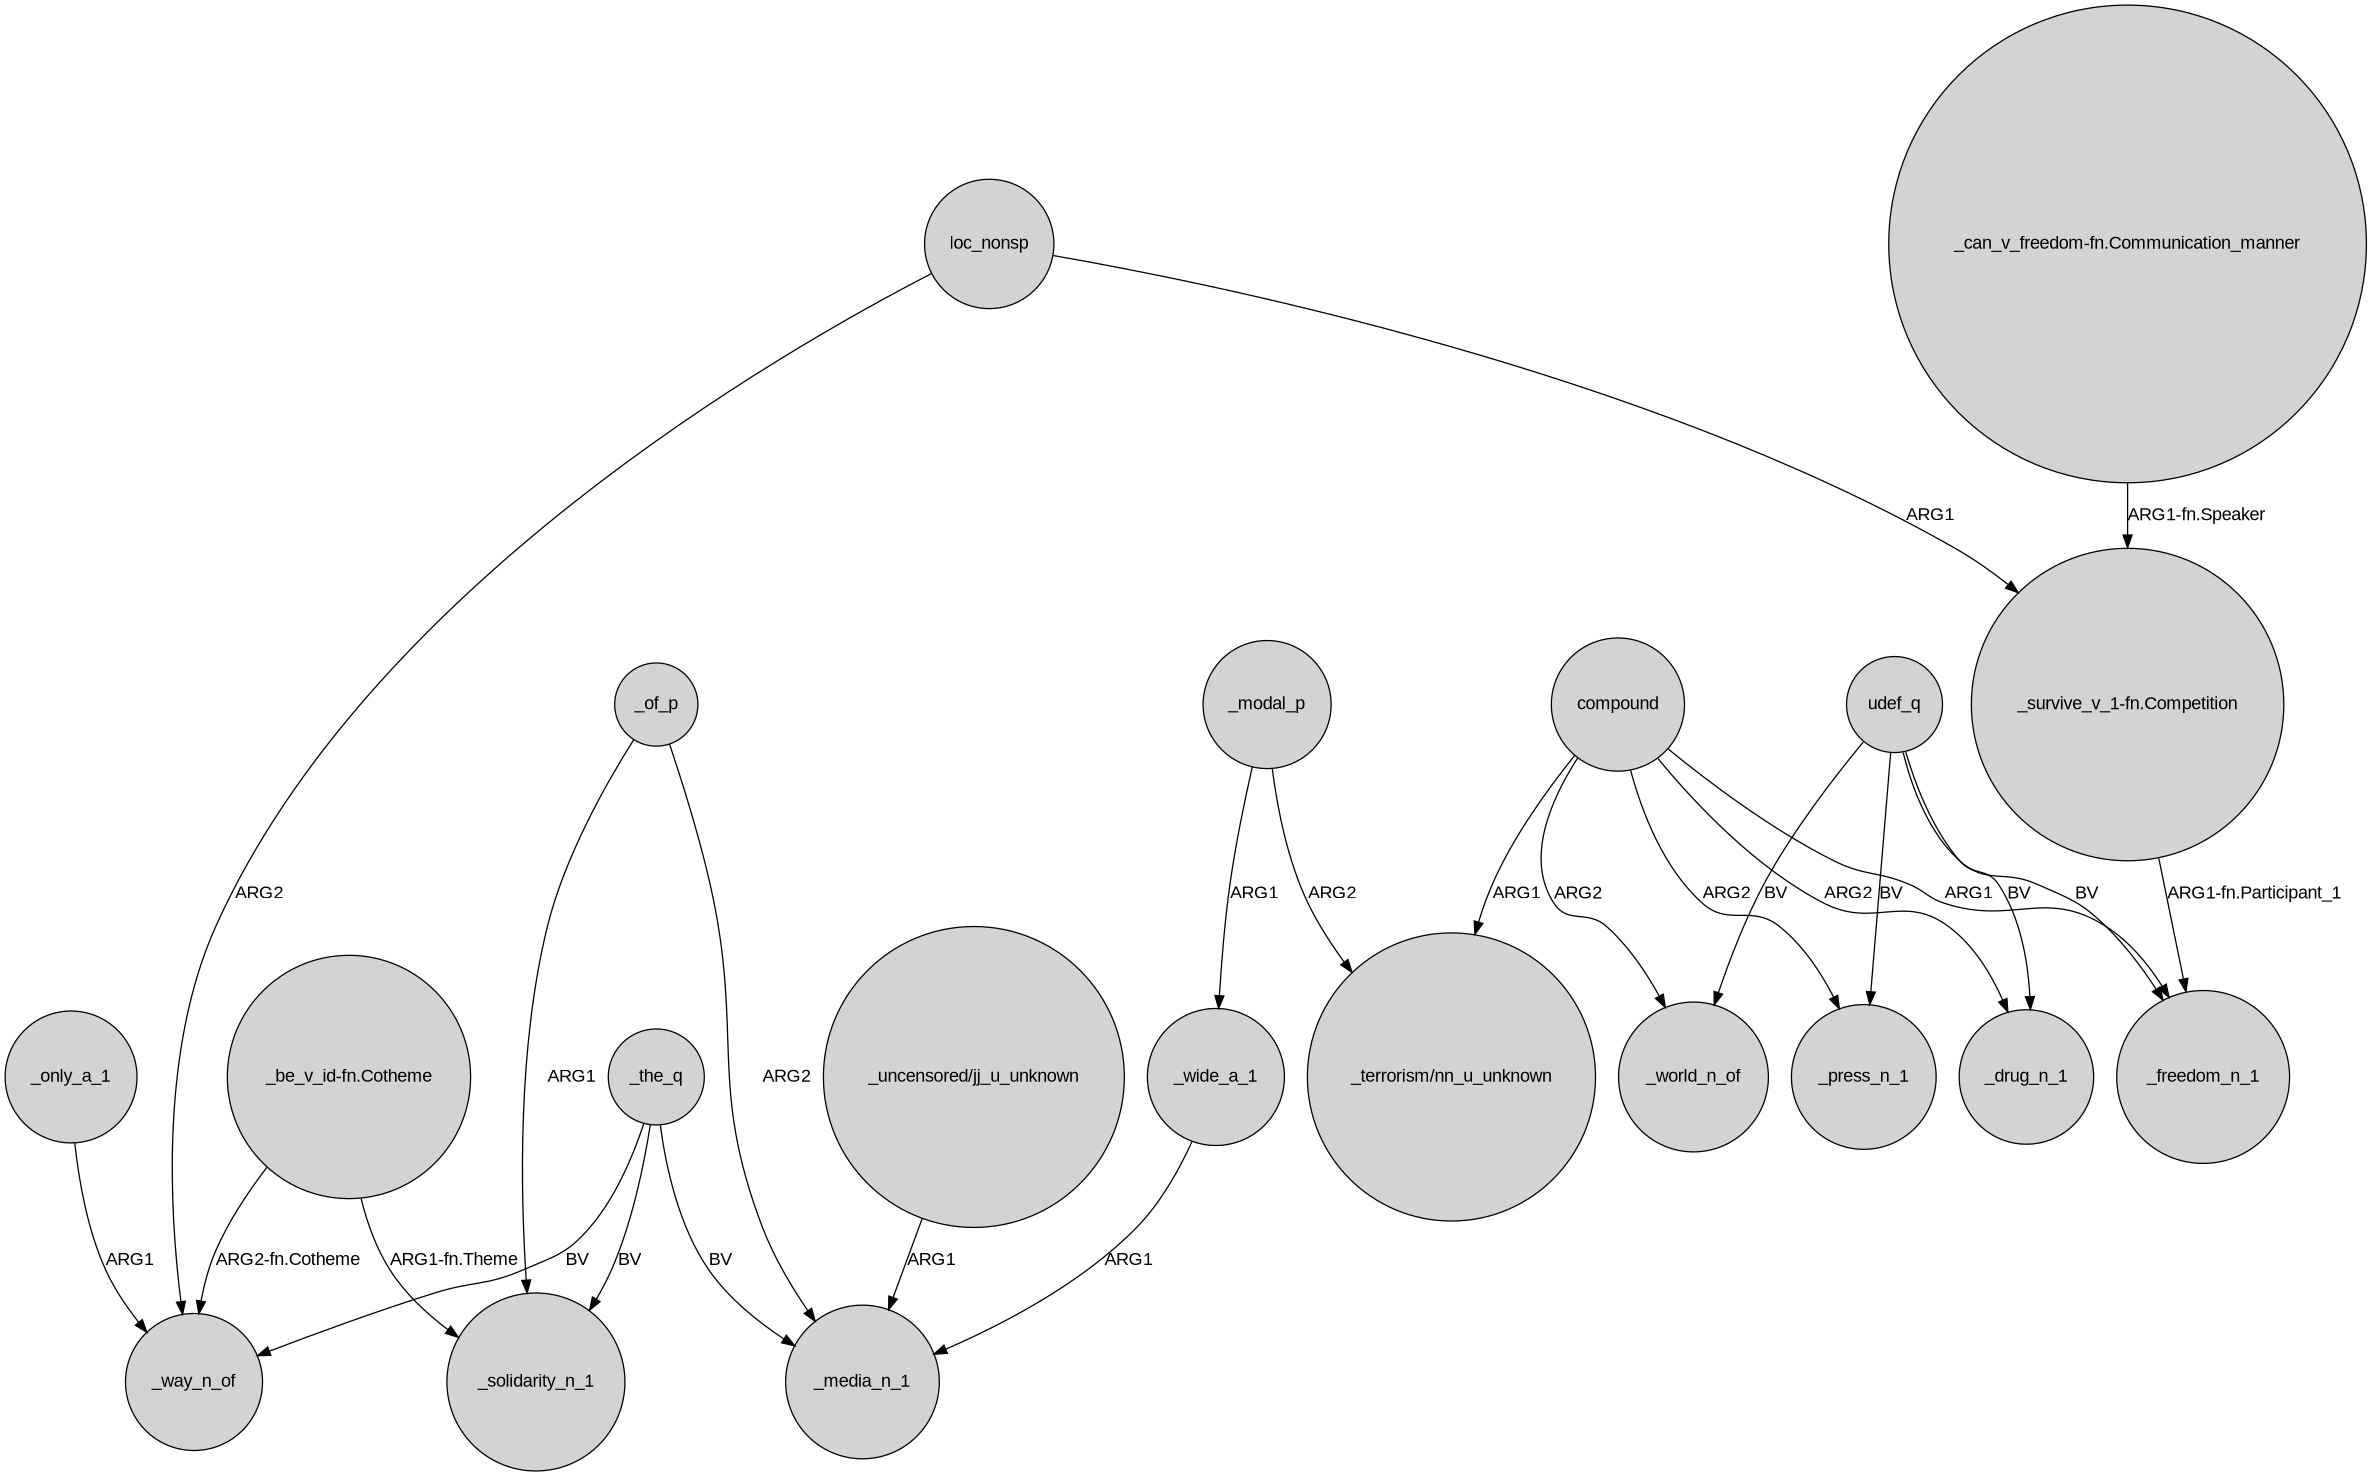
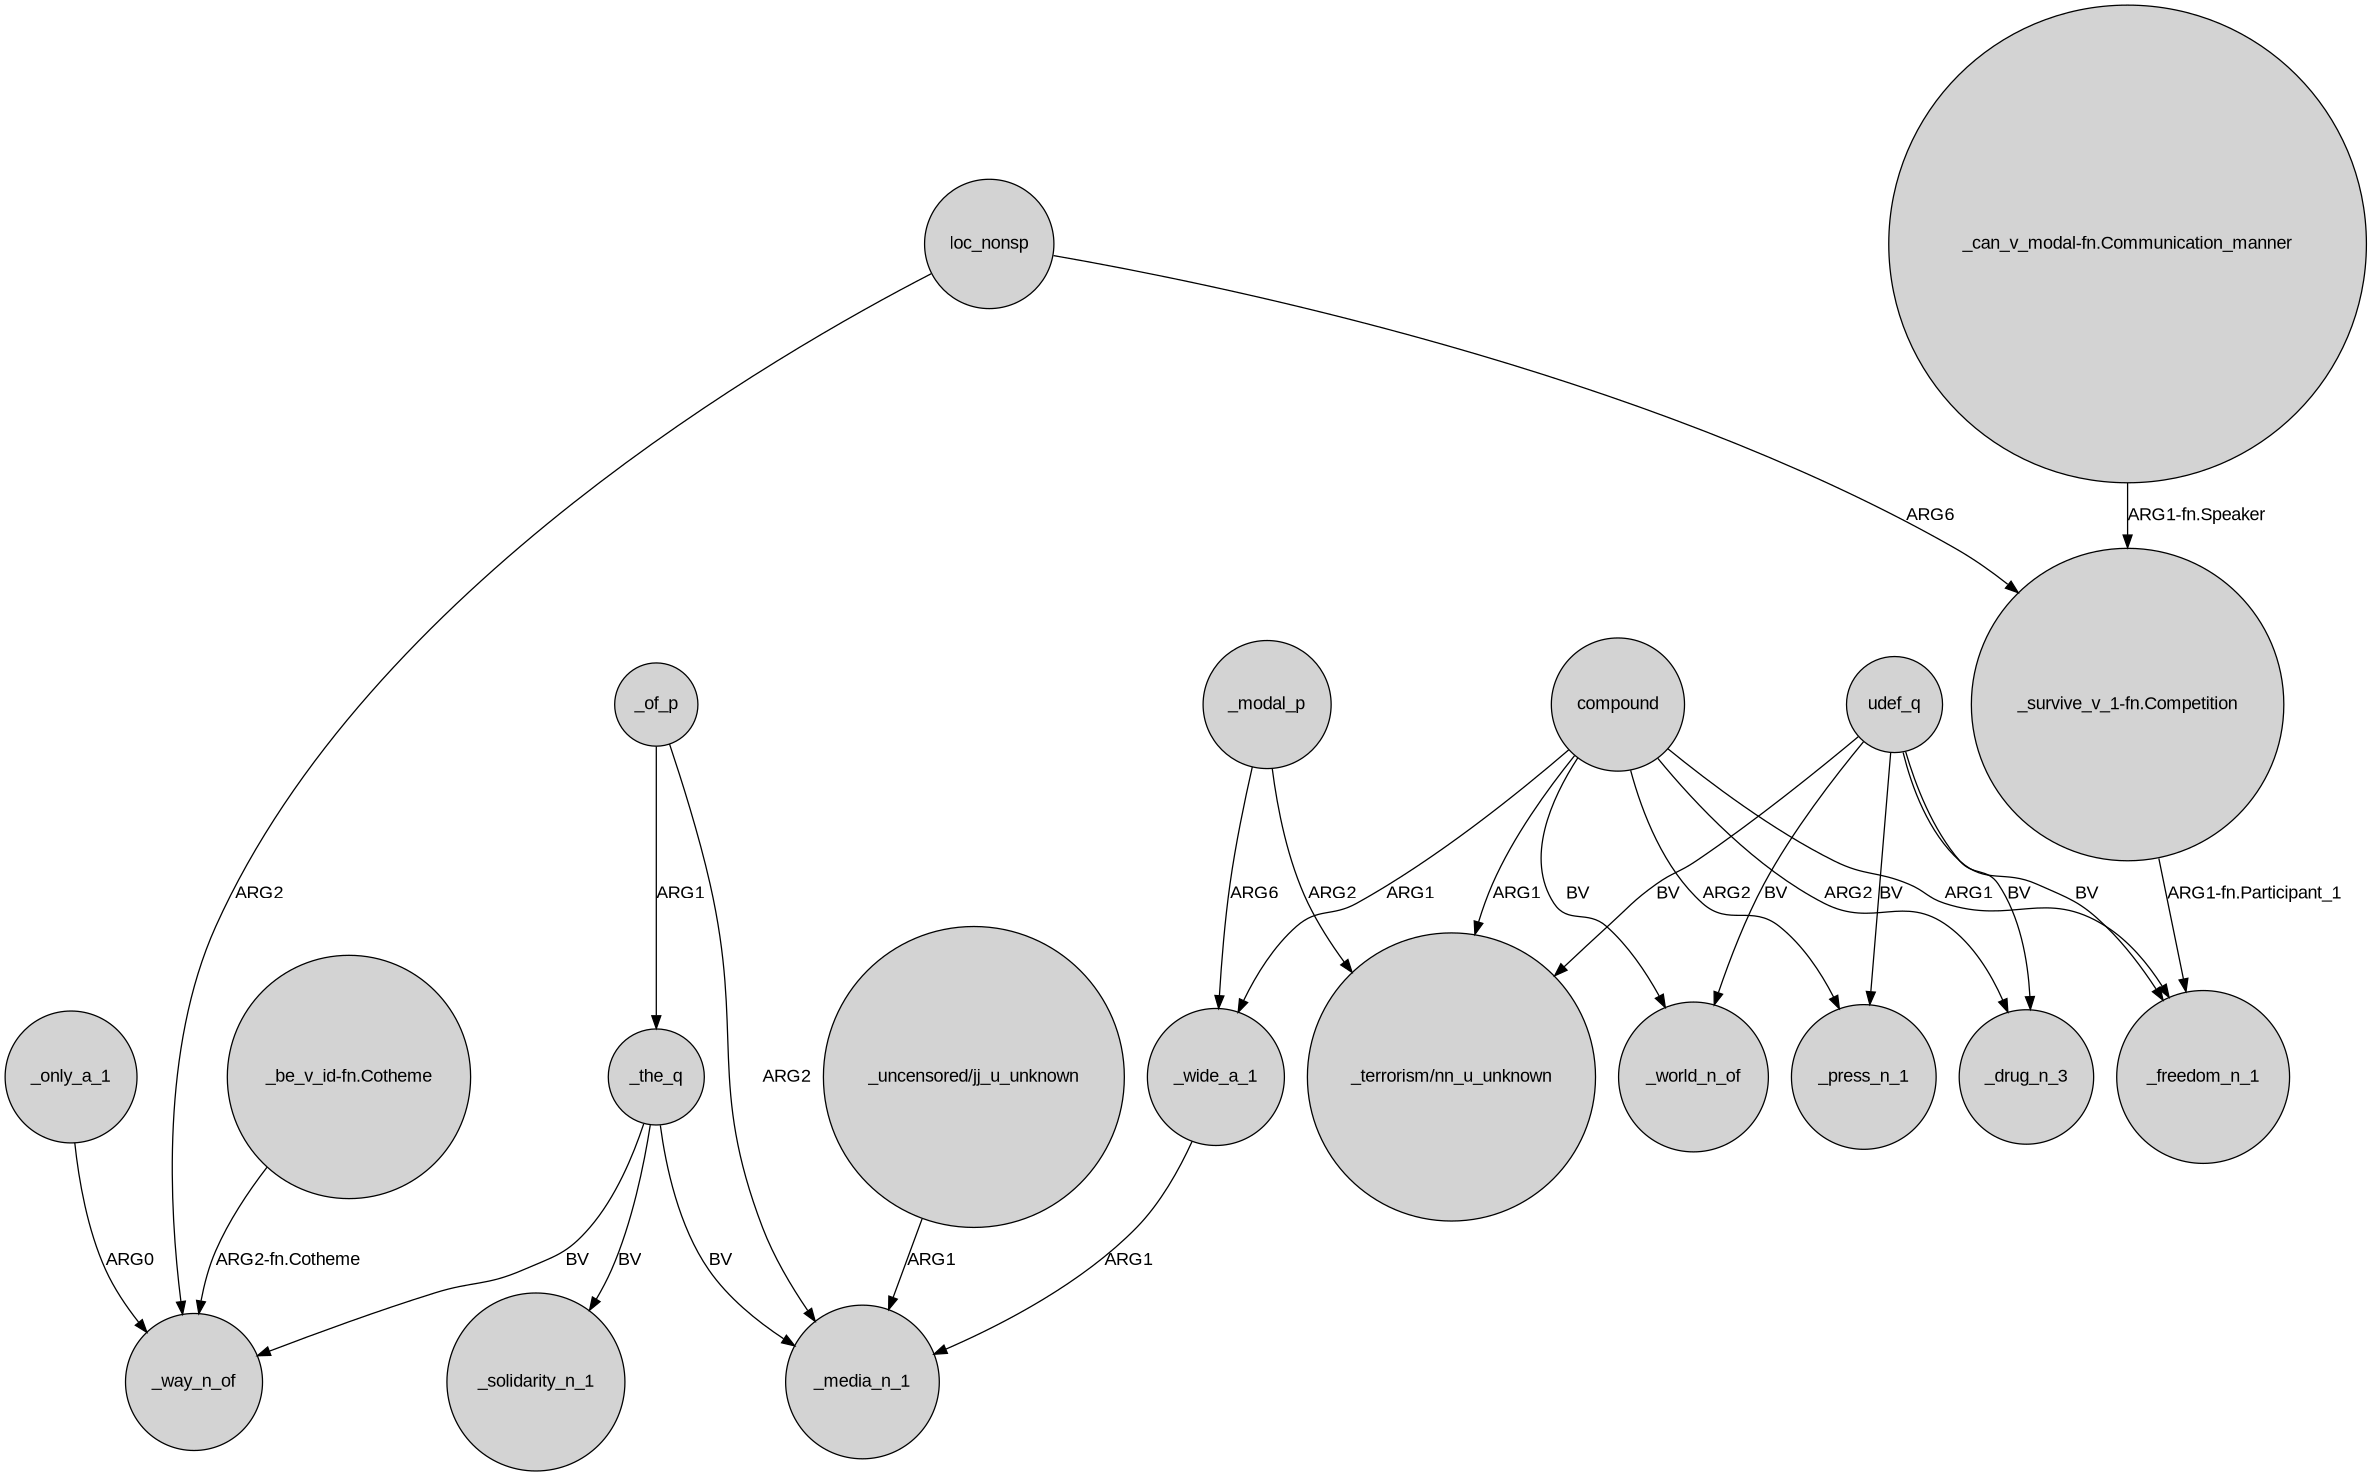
(2128, 244) -> (2128, 244)
(1930, 515) -> (1930, 515)
none -> (1710, 851)
none -> (1402, 876)
(1254, 894) -> (1254, 894)
(1578, 894) -> (1578, 894)
(534, 1000) -> (656, 881)
(2026, 1077) -> (2026, 1077)
(130, 1260) -> (130, 1260)
(392, 1272) -> none
